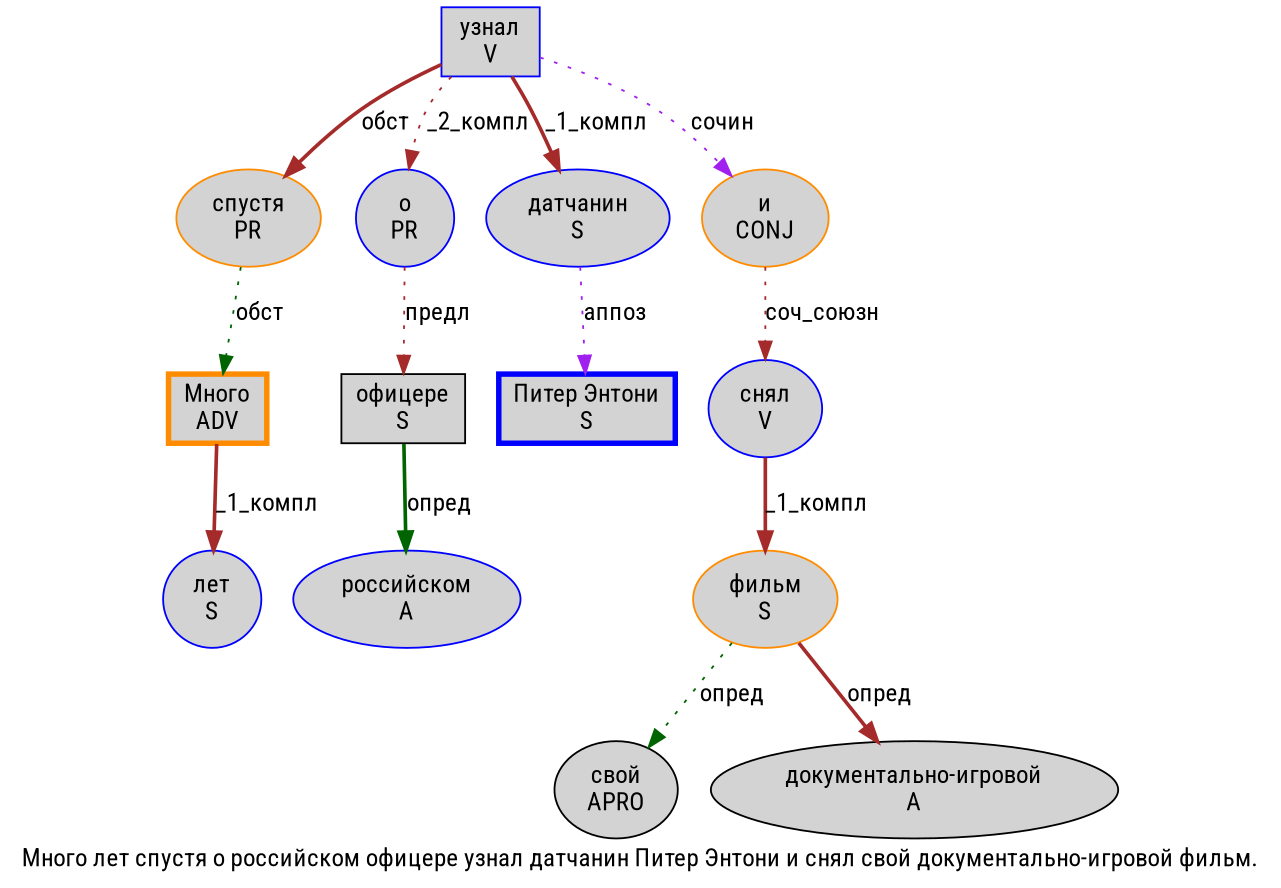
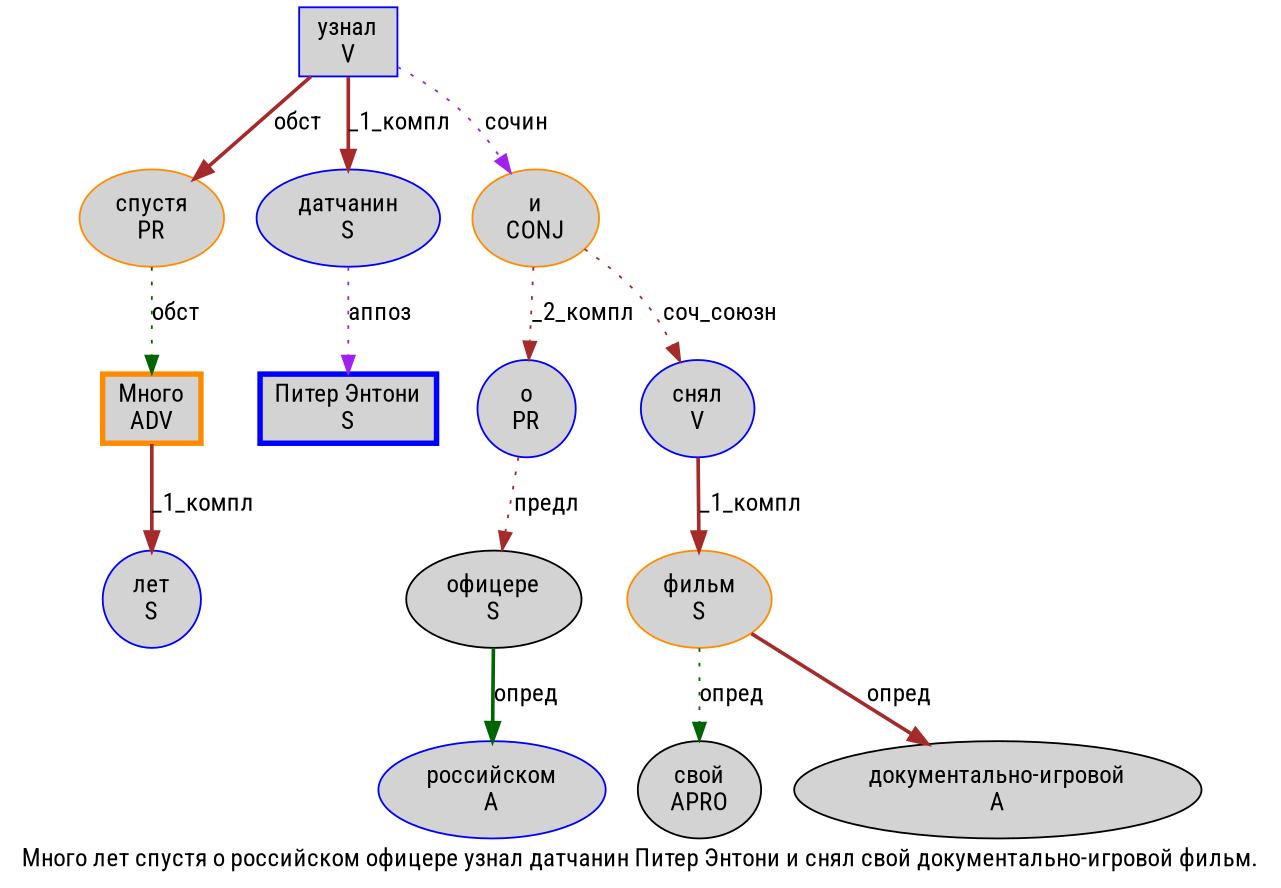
(426, 111) -> (532, 304)
(403, 409) -> (494, 599)
